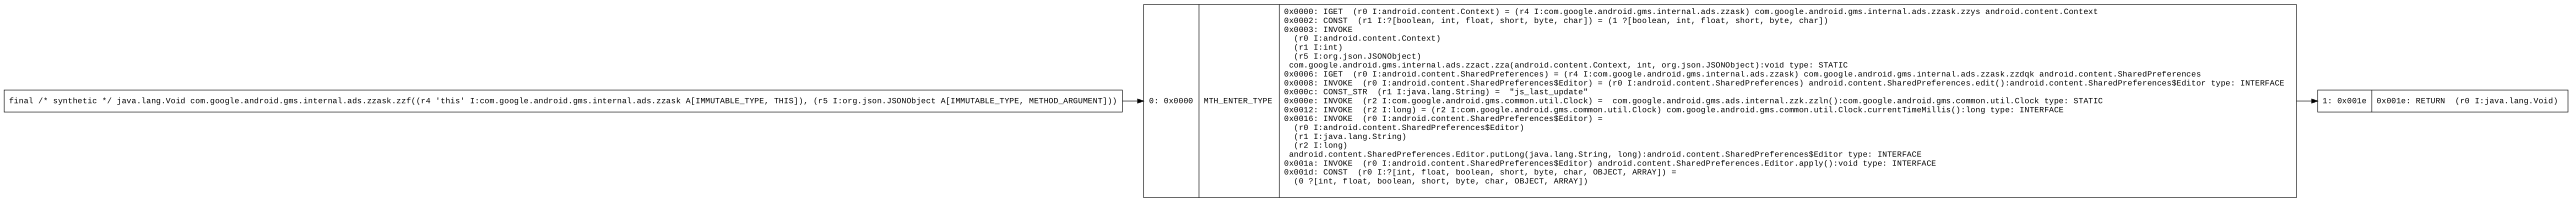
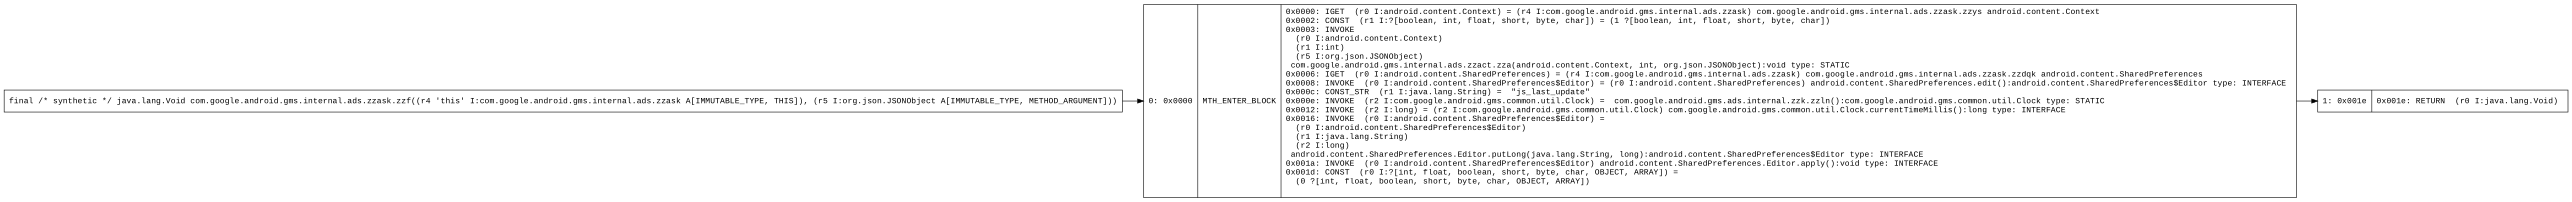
(1238, 101) -> (1239, 101)
